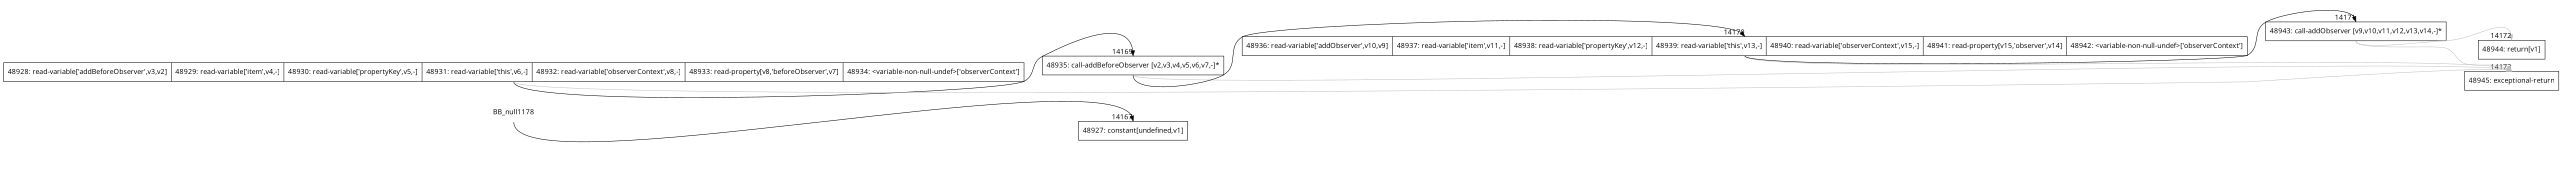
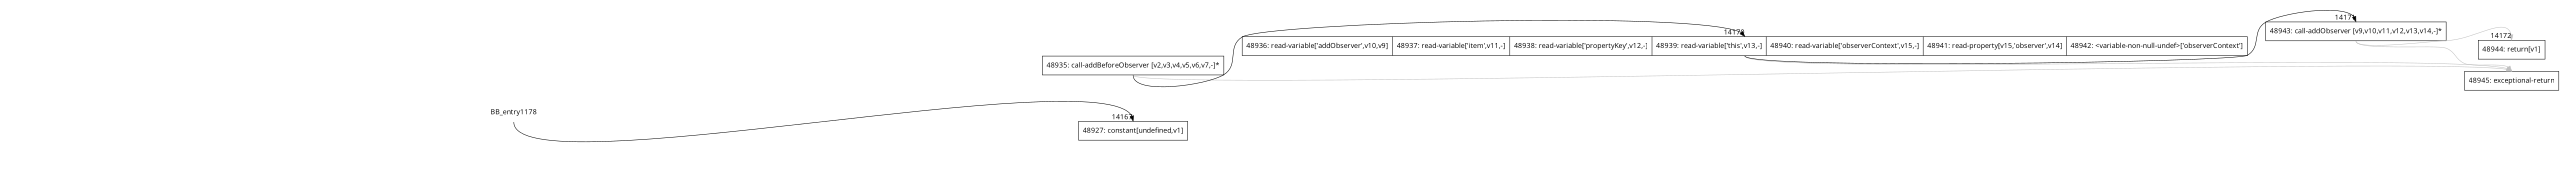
(514, 72) -> none
(514, 112) -> (514, 112)
